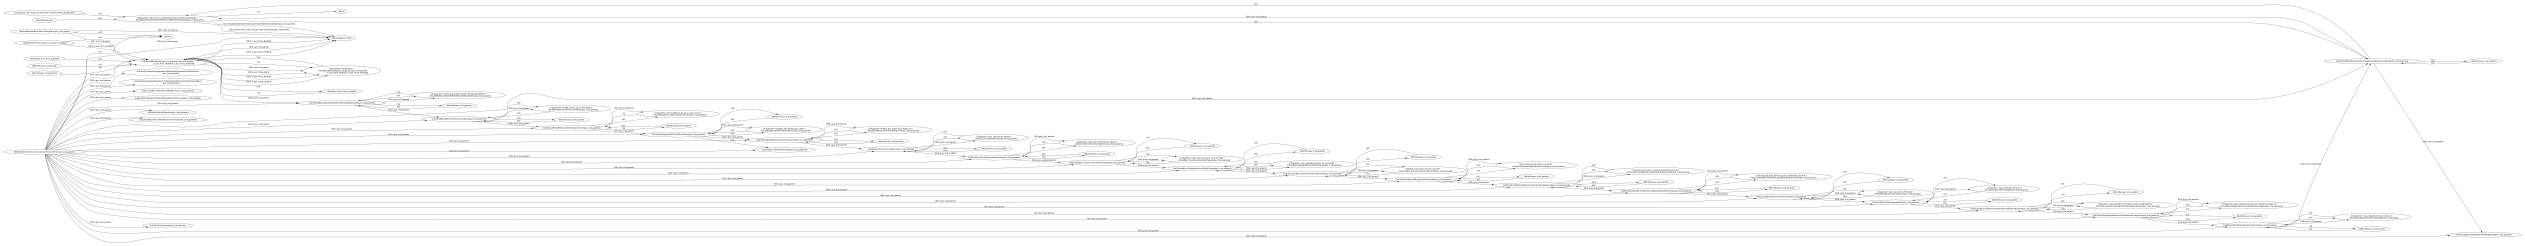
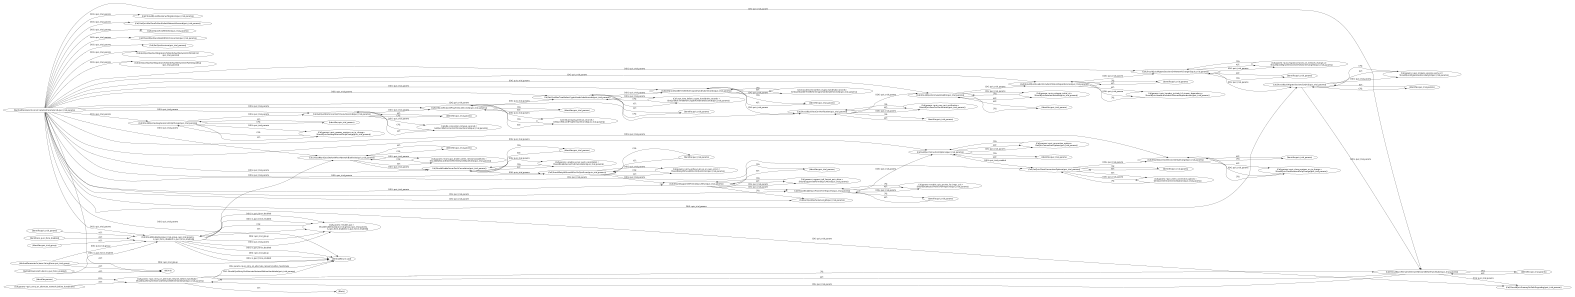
(342, 91) -> none
(1044, 160) -> (1113, 162)
(1140, 167) -> none
